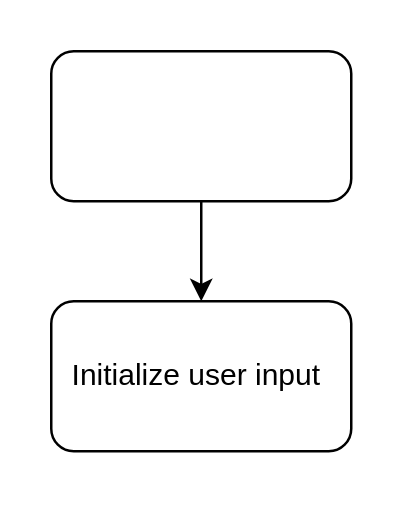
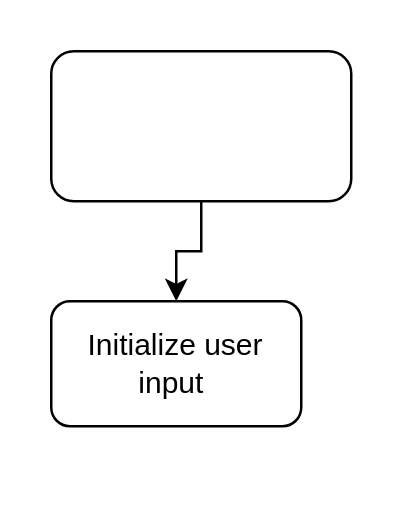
(201, 376) -> (176, 364)
